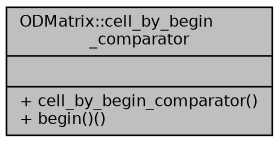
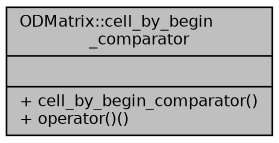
(63, 119) -> (75, 119)
